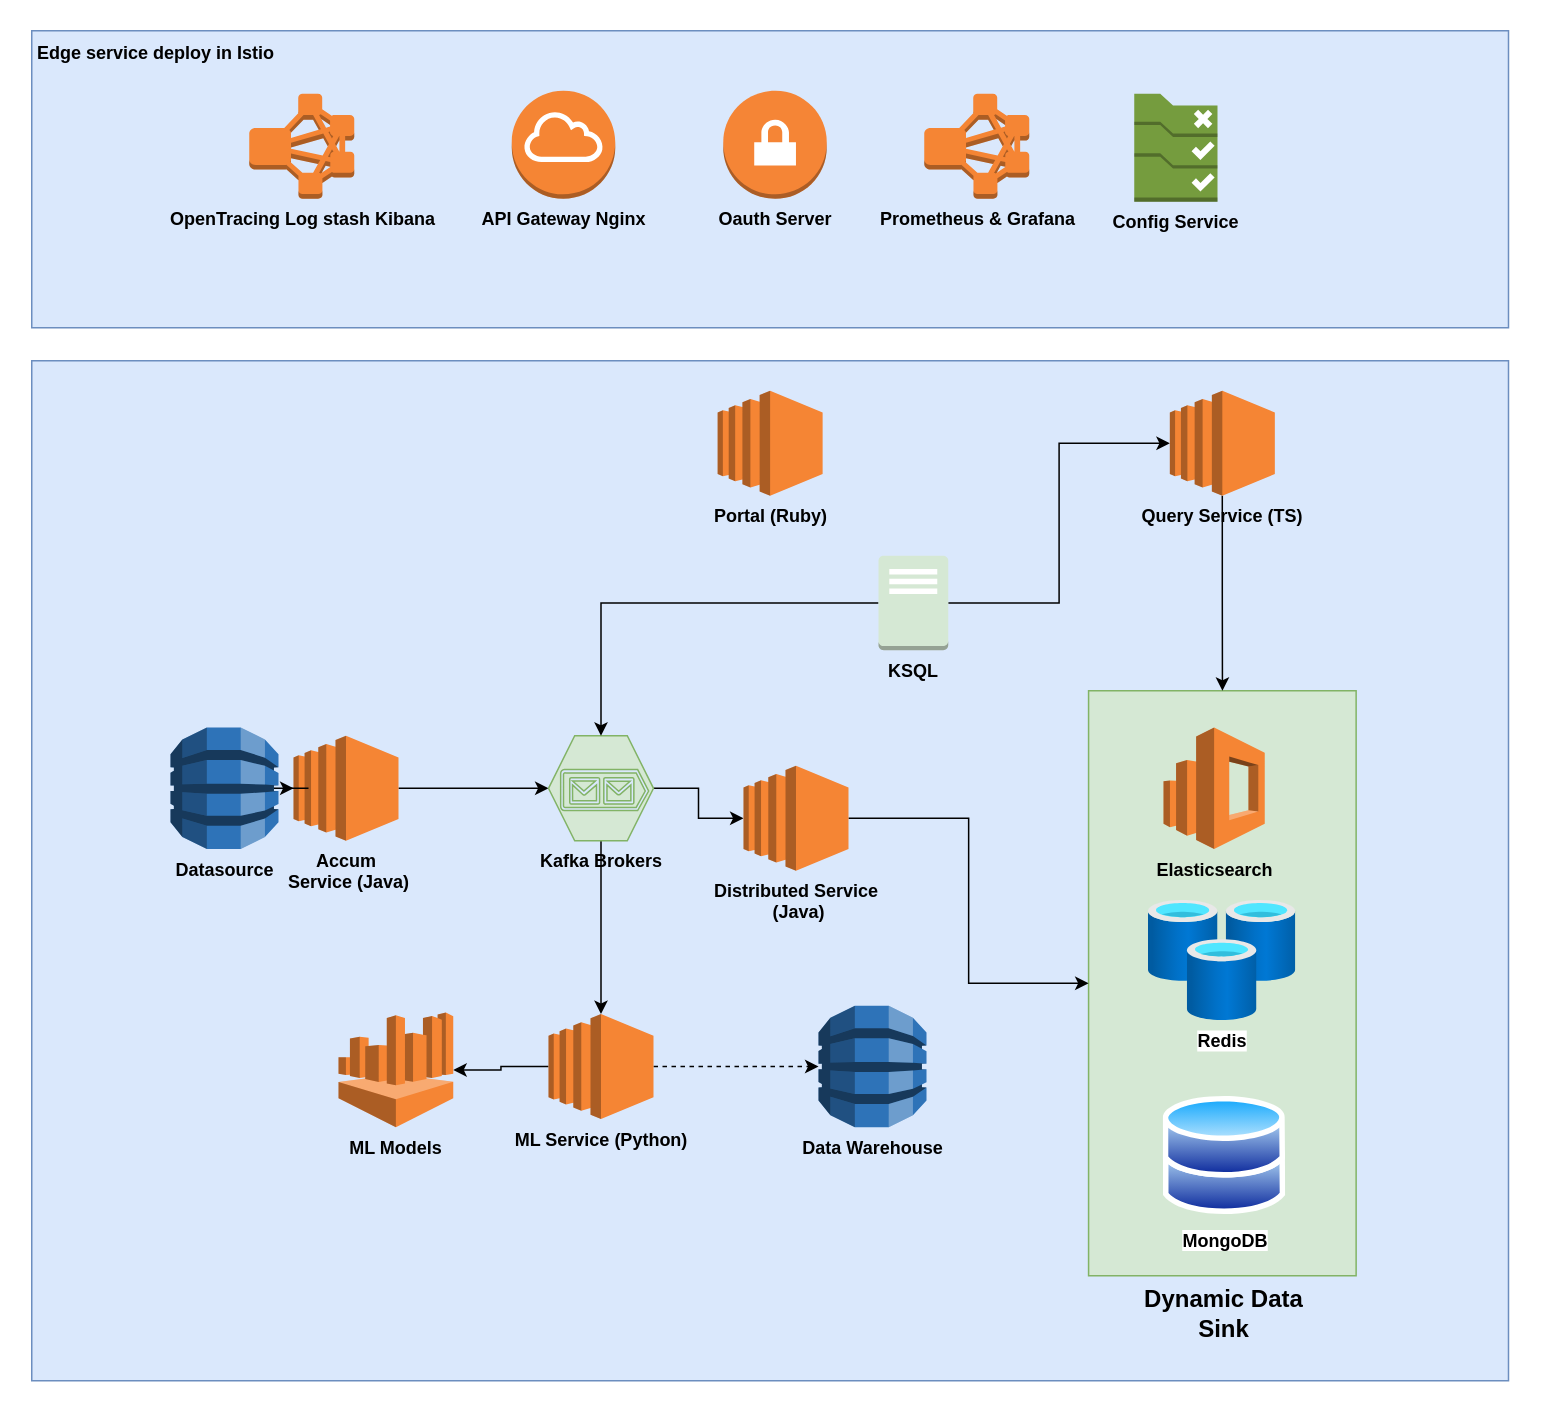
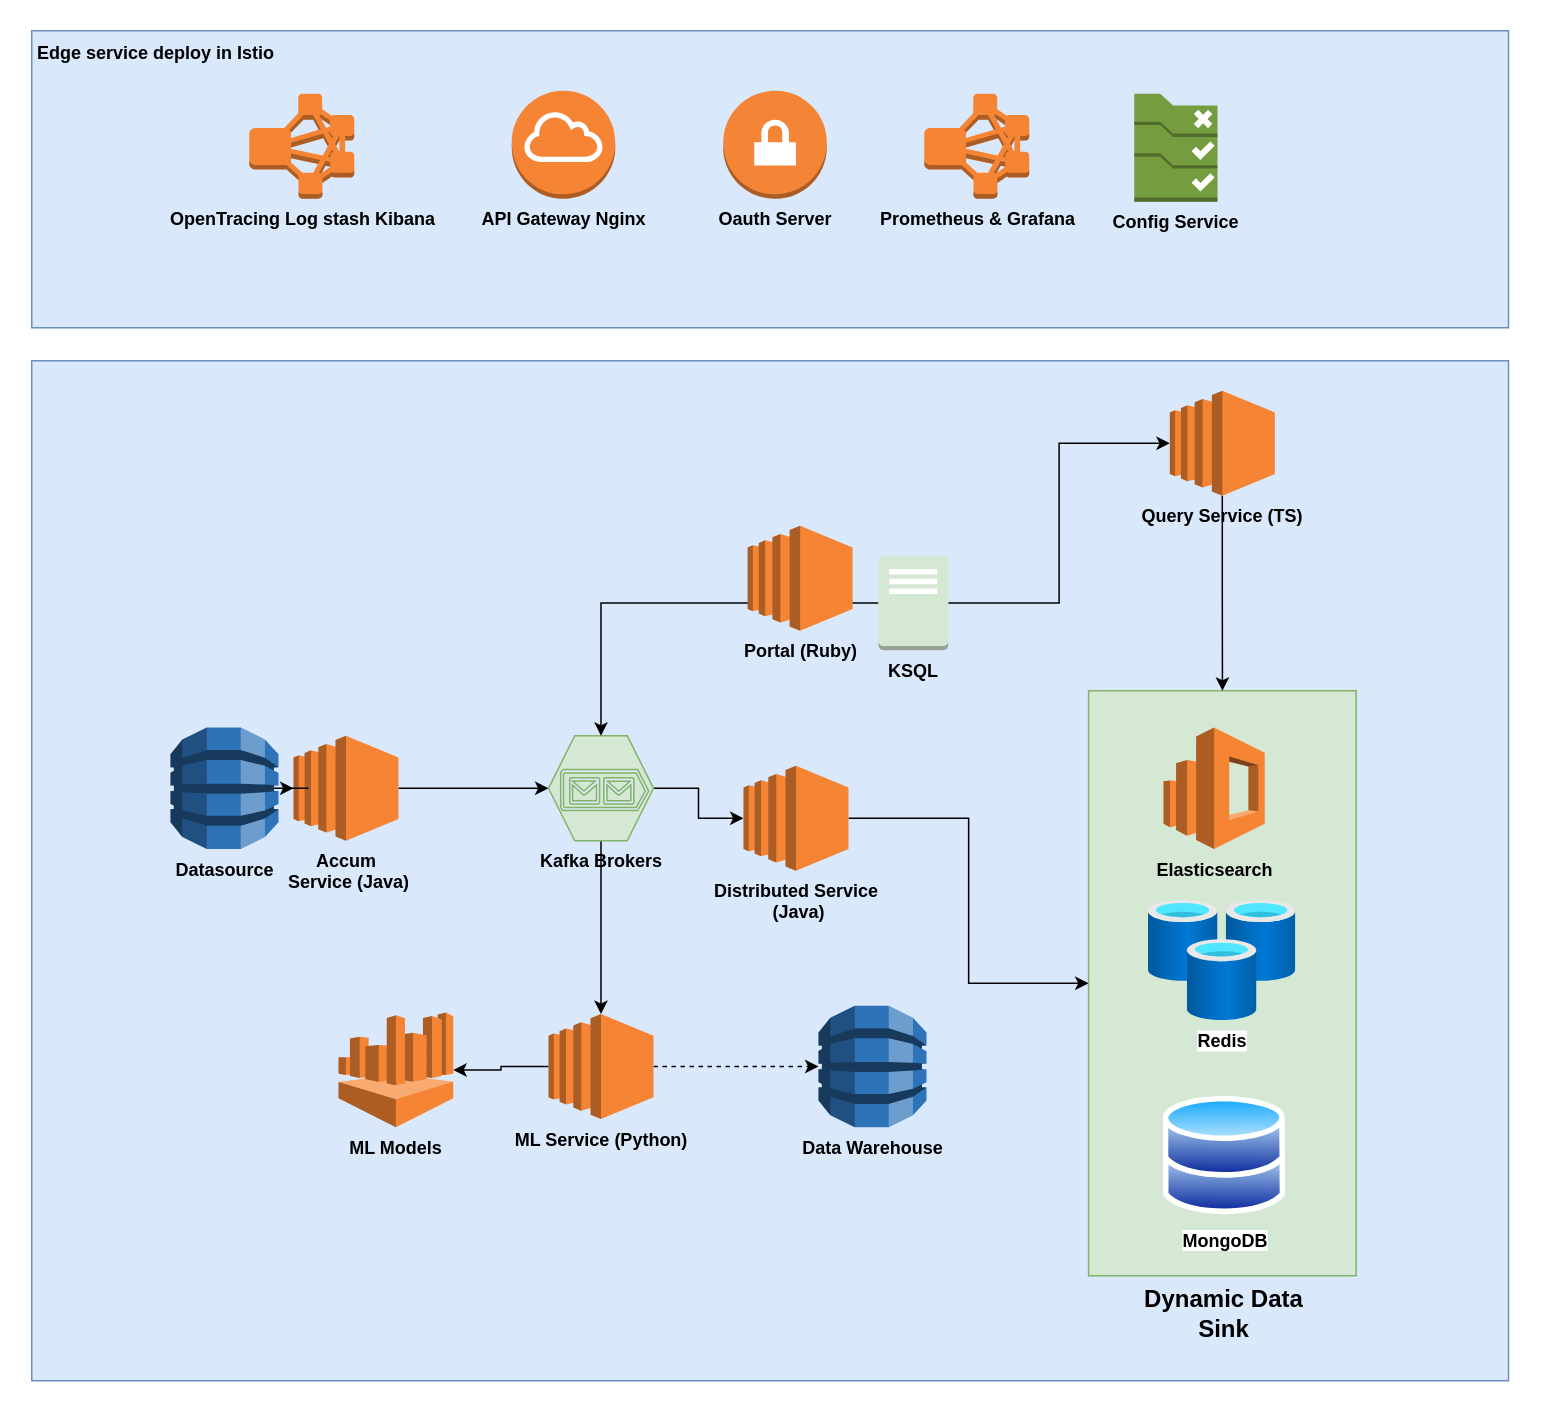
(770, 443) -> (800, 578)
